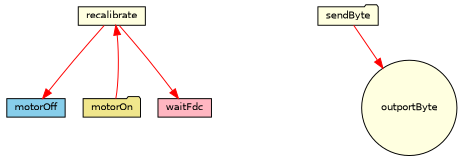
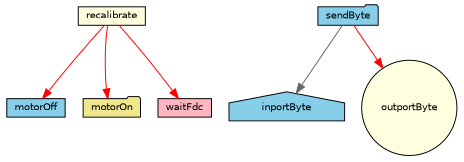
(348, 16) -> (348, 16)
(118, 67) -> (105, 57)
none -> (287, 108)
